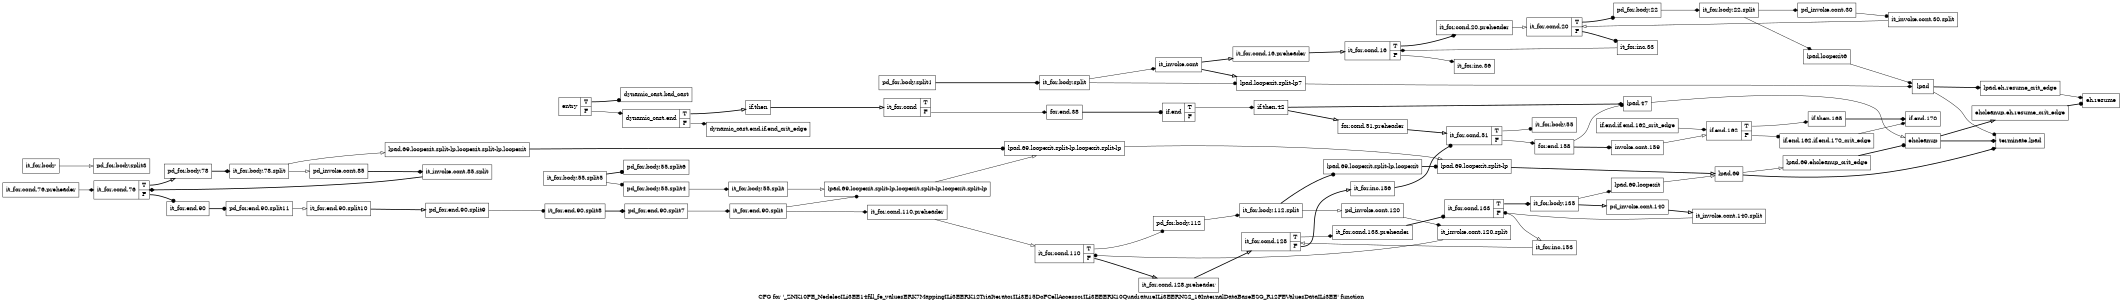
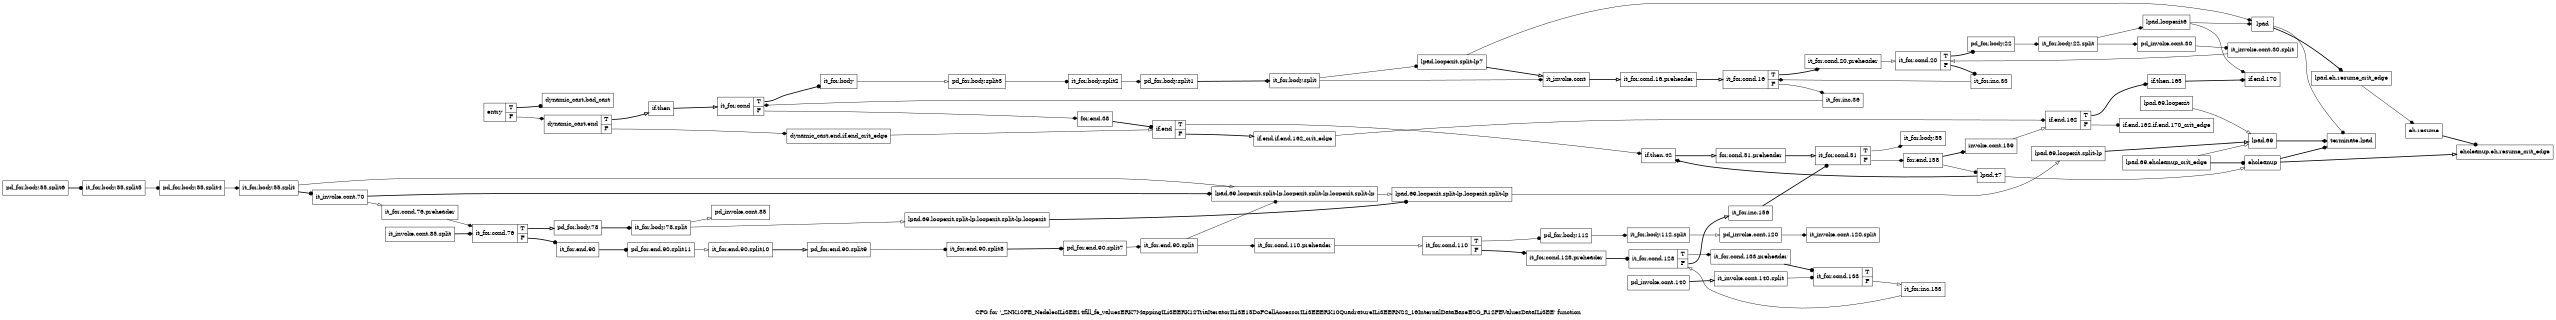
(1217, 73) -> (1513, 71)
none -> (1095, 82)
none -> (791, 94)
none -> (1296, 100)
(2073, 105) -> (2458, 140)
(1453, 106) -> (1828, 175)
(1778, 125) -> (2114, 96)
(1879, 129) -> (2220, 42)
(1516, 130) -> (1885, 150)
none -> (1020, 132)
none -> (1218, 135)
(1373, 167) -> none
(1761, 170) -> (2221, 150)
(393, 172) -> none
(613, 173) -> (74, 188)
none -> (340, 197)
(1554, 204) -> none
(1271, 257) -> none
(1221, 265) -> (1616, 259)
(1124, 267) -> (1502, 251)
